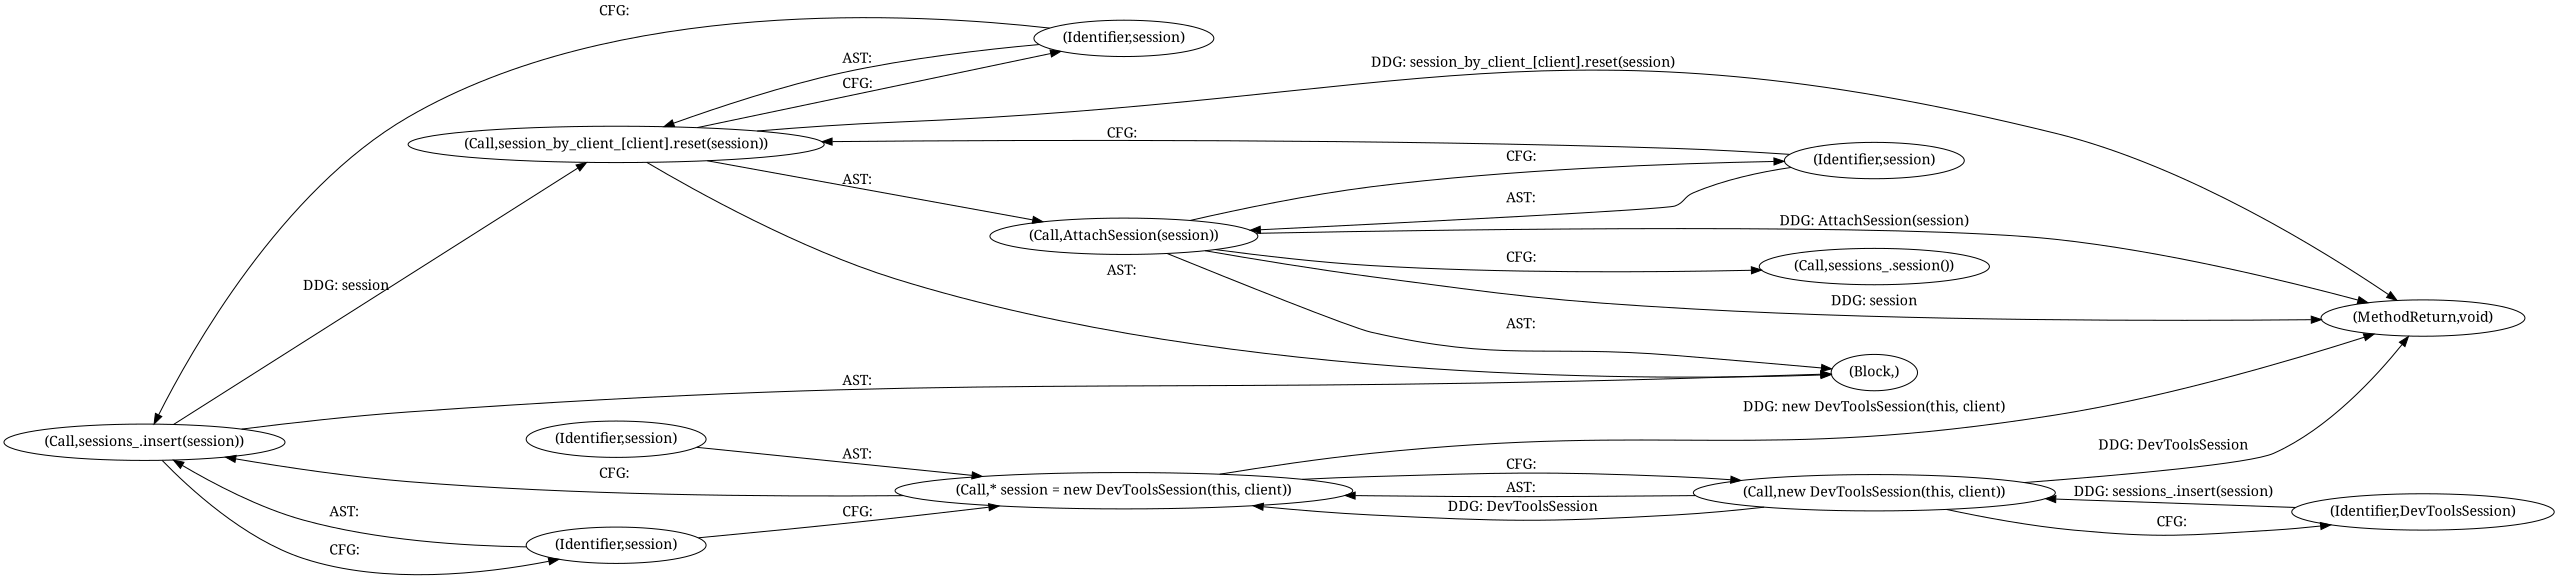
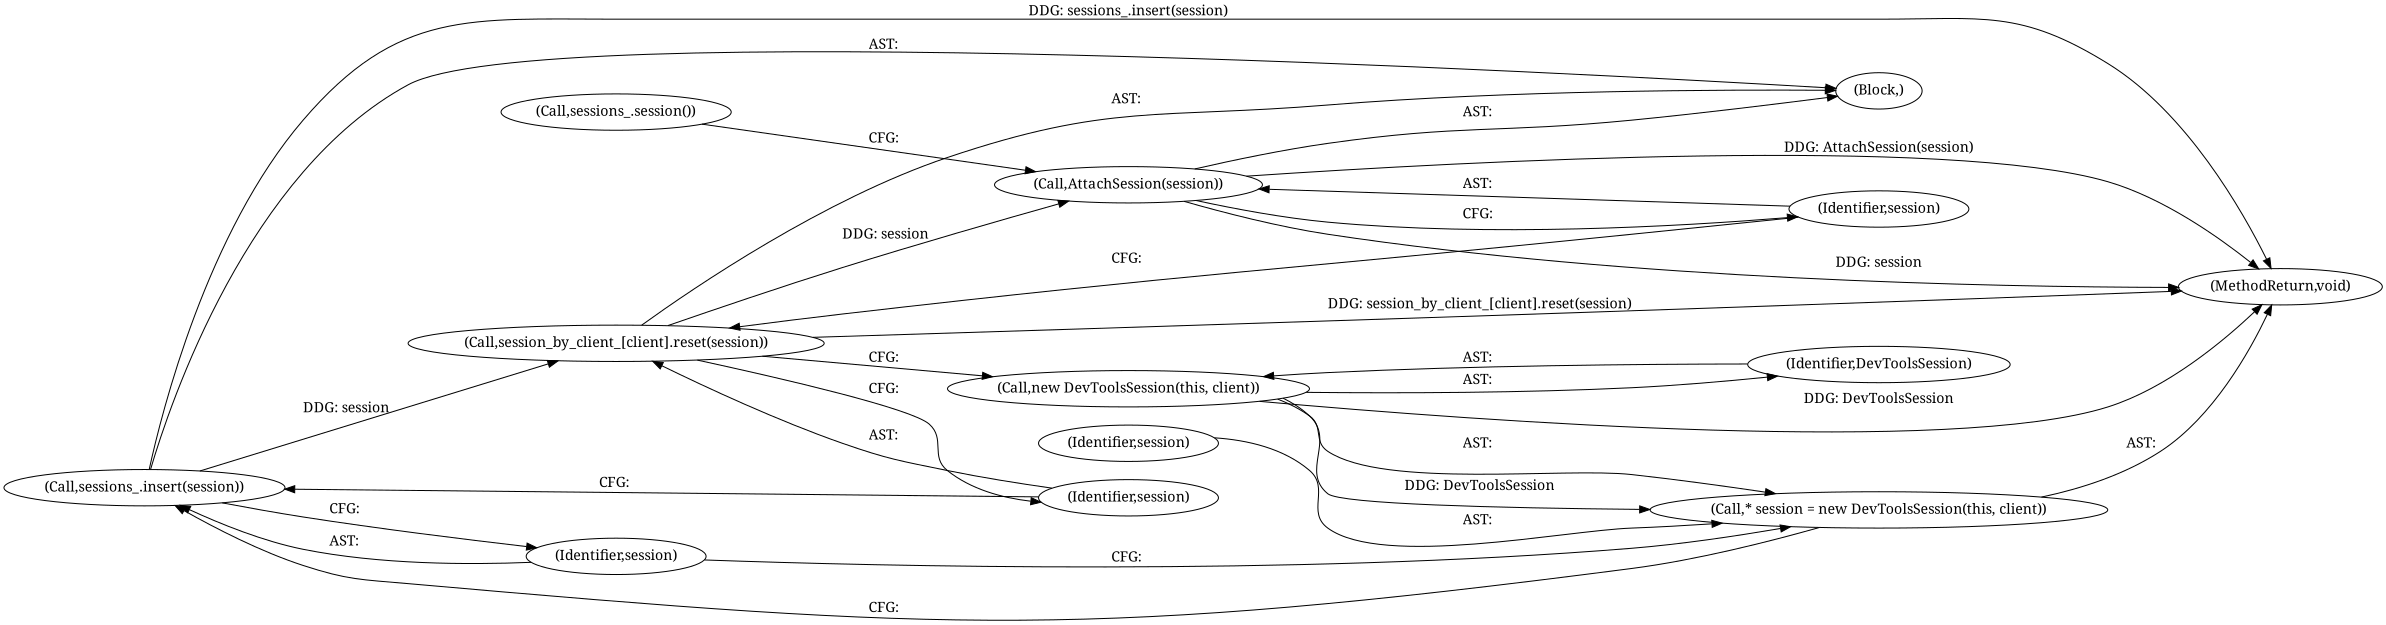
none -> (1129, 19)
(860, 180) -> (886, 235)
(1483, 270) -> (864, 147)
(1874, 407) -> (2143, 444)
(1517, 473) -> (872, 366)
(2174, 492) -> (1480, 358)
(2174, 523) -> (1480, 380)
